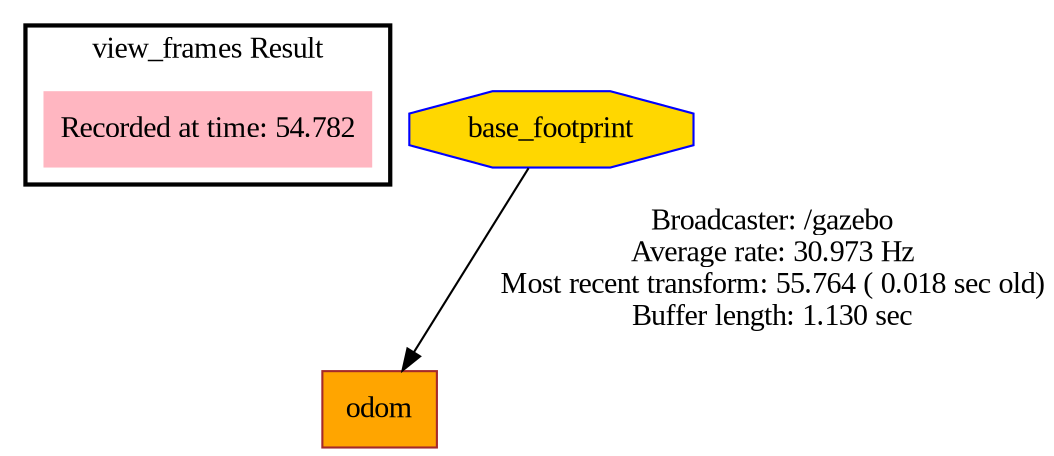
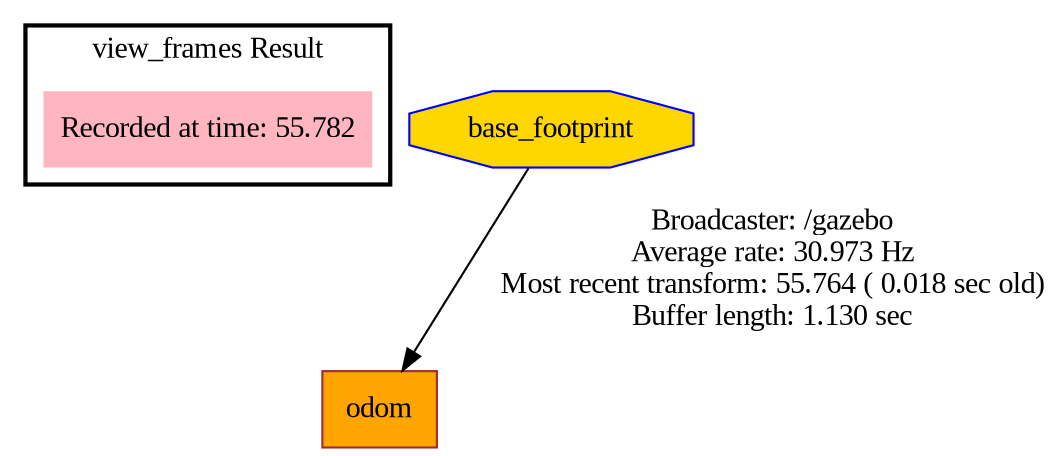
(208, 129) -> (208, 129)
